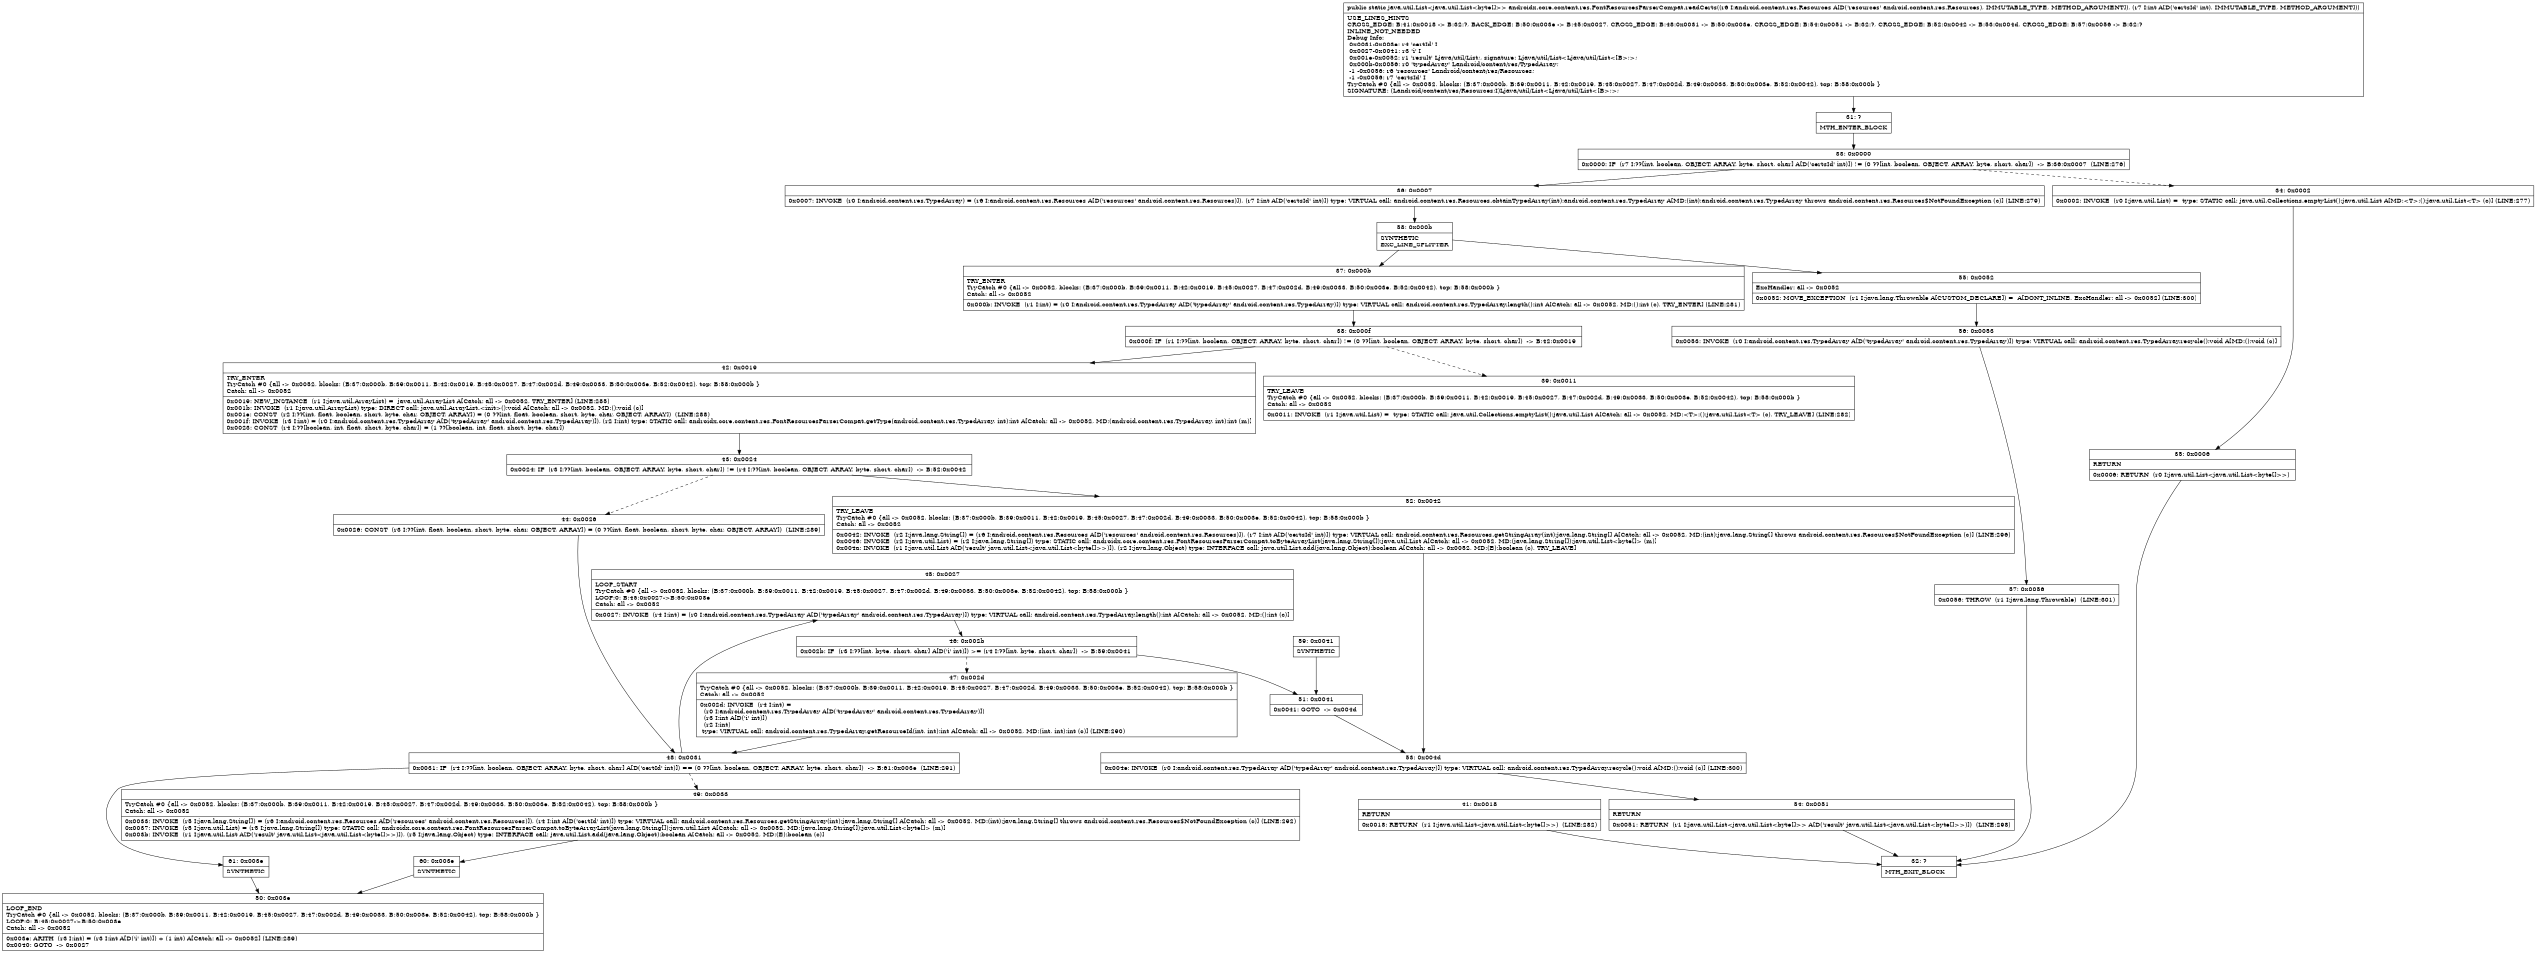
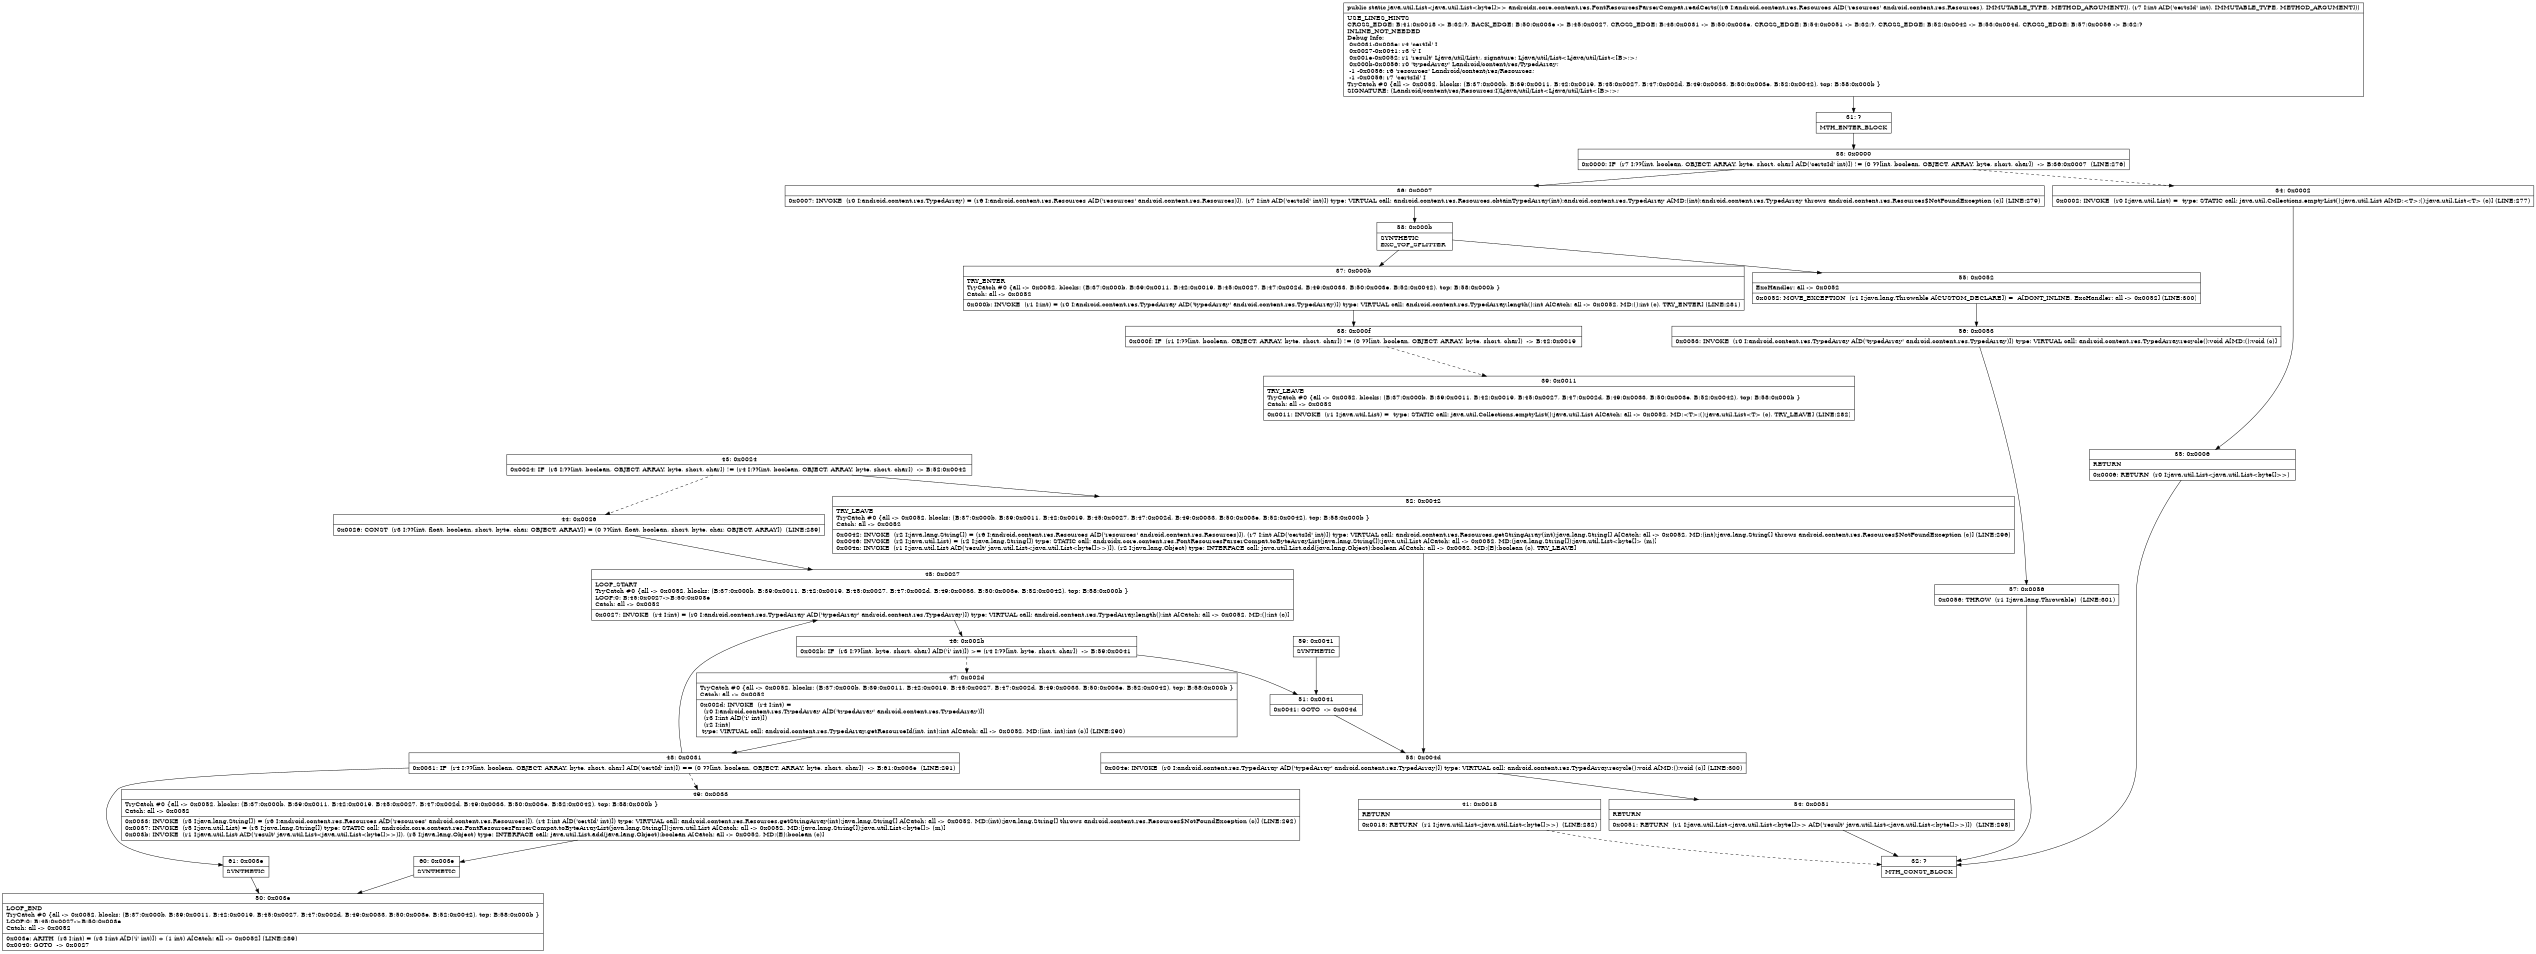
(1415, 245) -> (1413, 245)
(739, 398) -> none
(602, 652) -> (719, 552)
(1711, 852) -> (1711, 852)
(1915, 872) -> (1919, 872)
